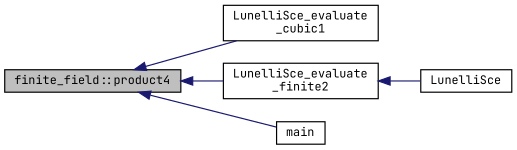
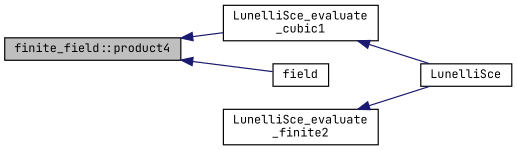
none -> (399, 54)
(208, 81) -> none
(301, 133) -> (301, 75)
